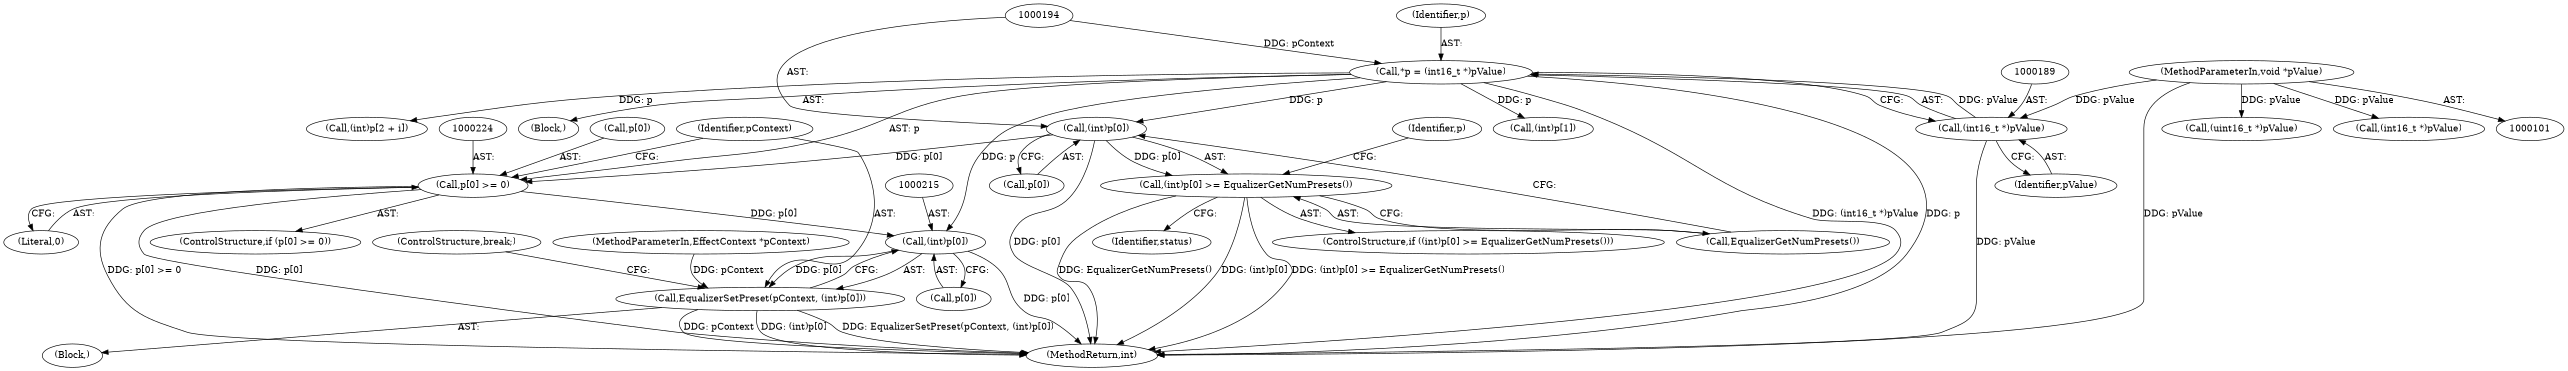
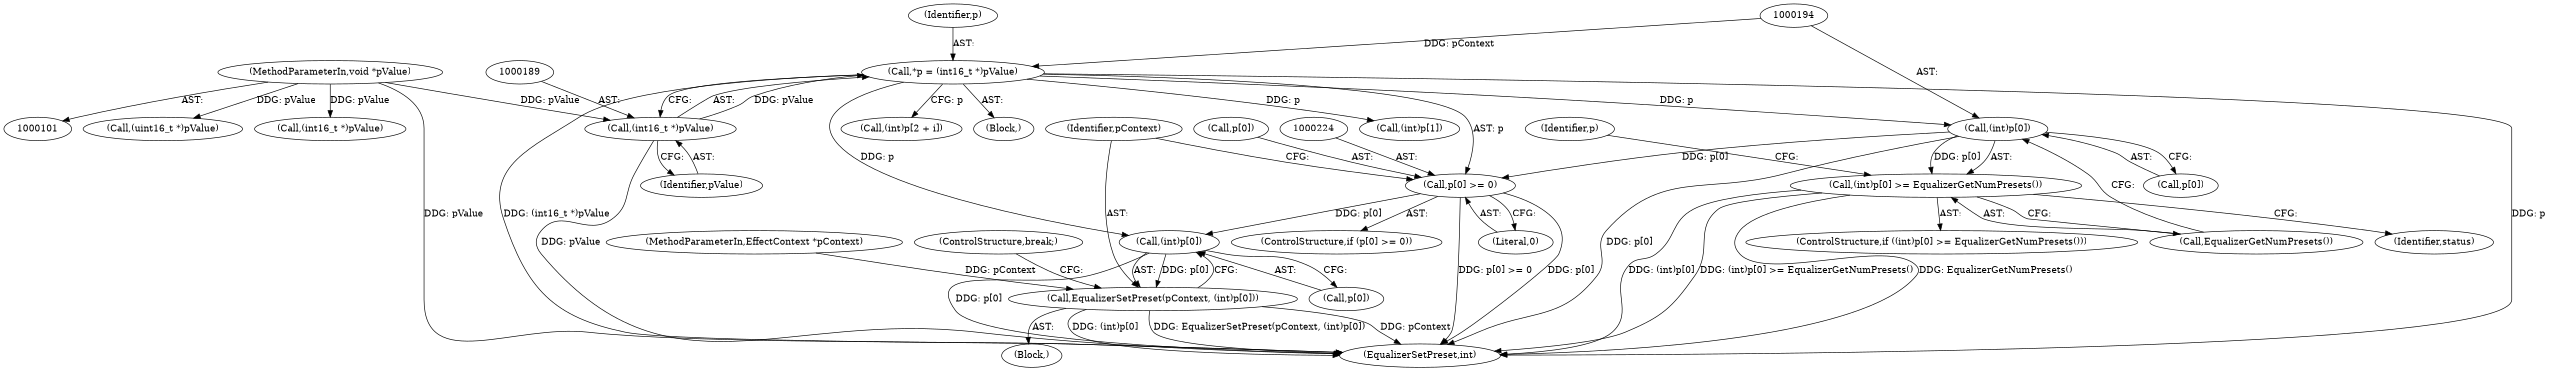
(636, 101) -> (947, 101)
(919, 186) -> none
(1092, 356) -> (1420, 356)
